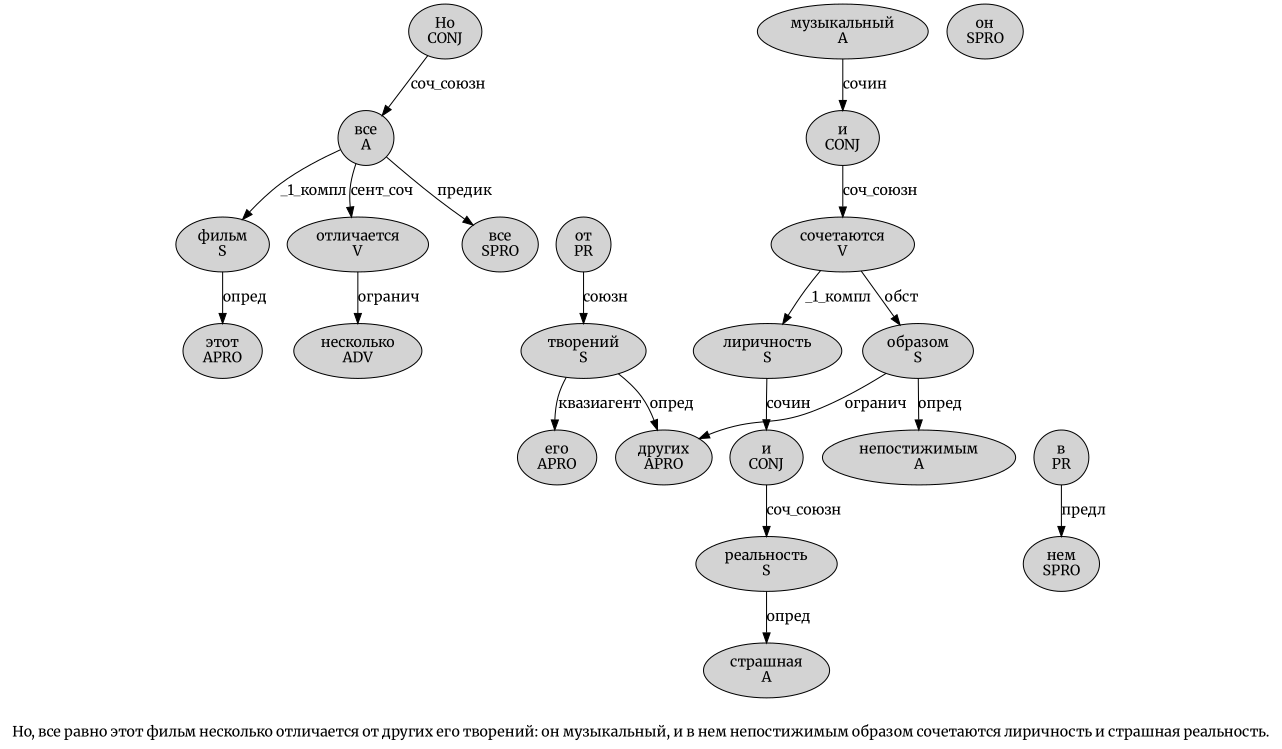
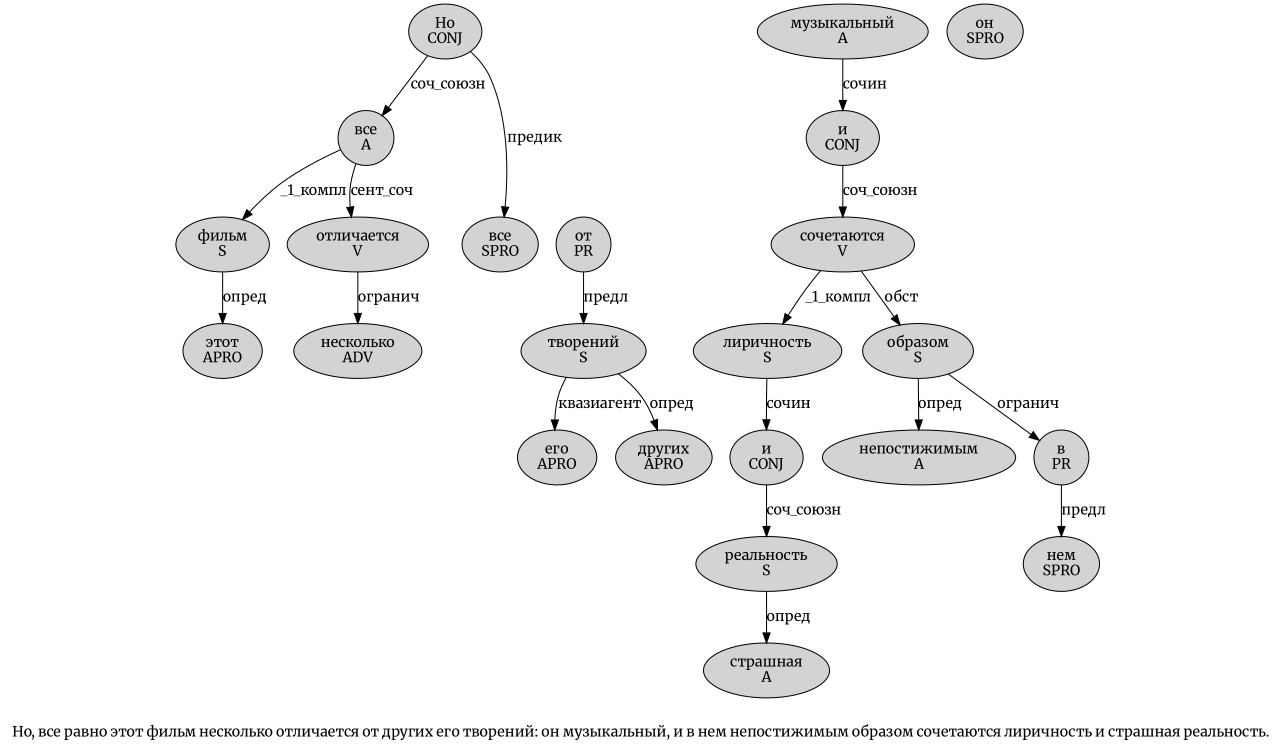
(425, 189) -> (503, 125)
(606, 298) -> (606, 298)
(801, 415) -> (990, 404)
